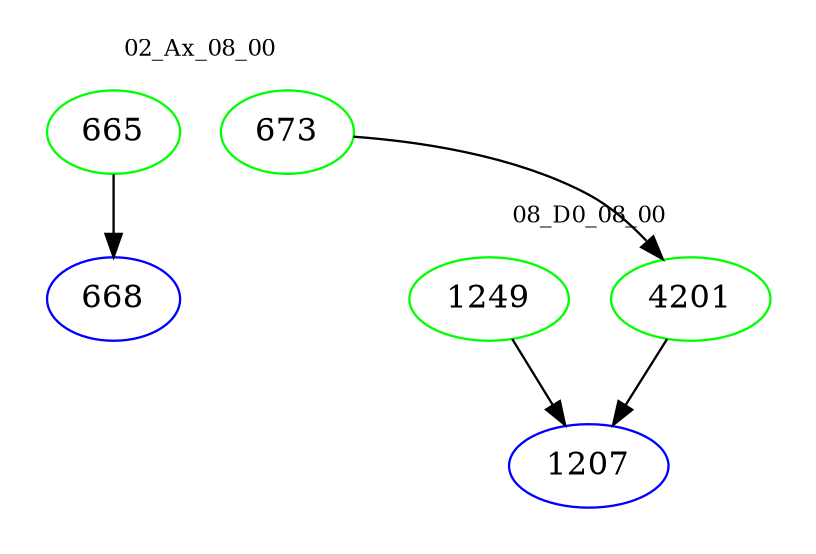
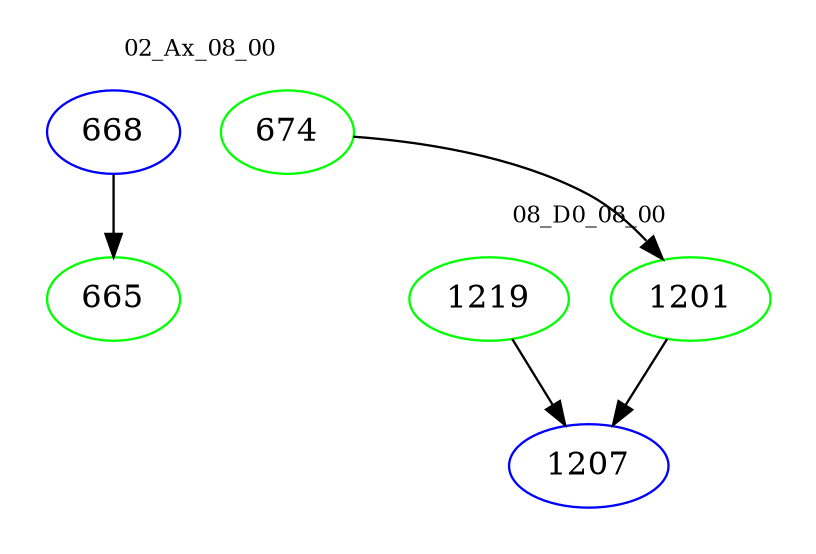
(287, 132) -> (287, 132)
(114, 204) -> (114, 204)
(489, 299) -> (489, 299)
(691, 299) -> (691, 299)
